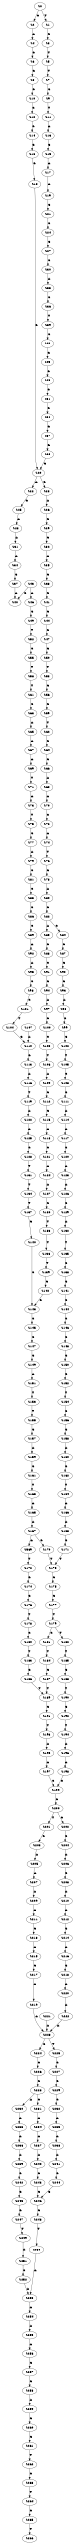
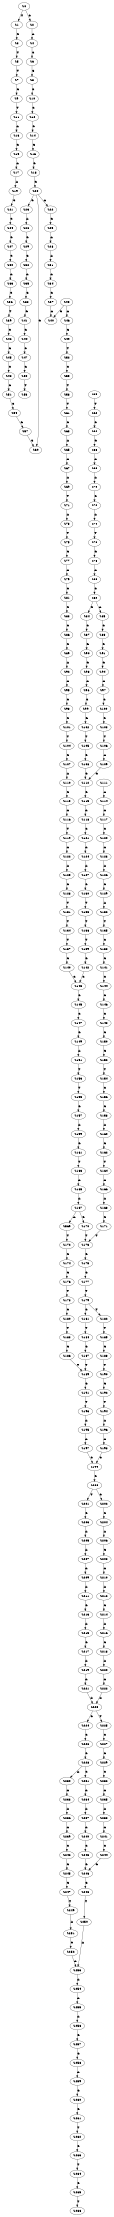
(43, 463) -> (38, 320)
(47, 695) -> none
(18, 1036) -> (67, 754)
(65, 1091) -> (85, 773)
(36, 2020) -> (85, 1678)
